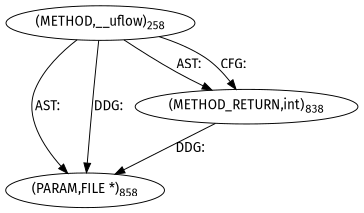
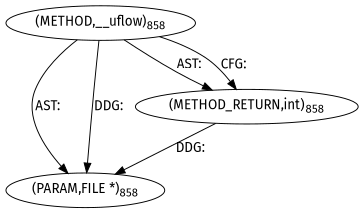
(156, 22) -> (156, 22)
(315, 105) -> (315, 105)
